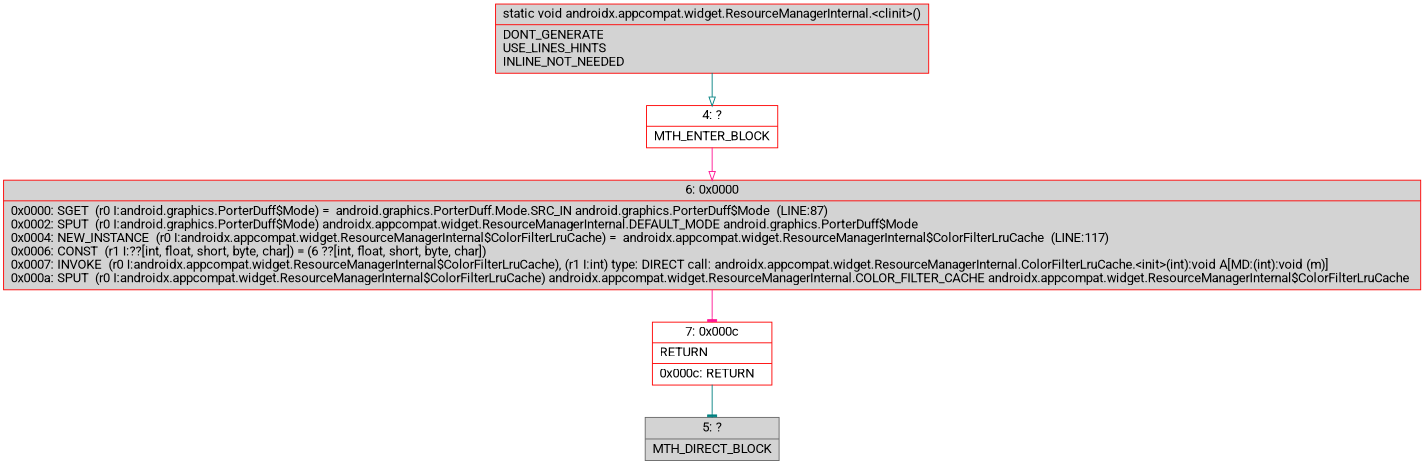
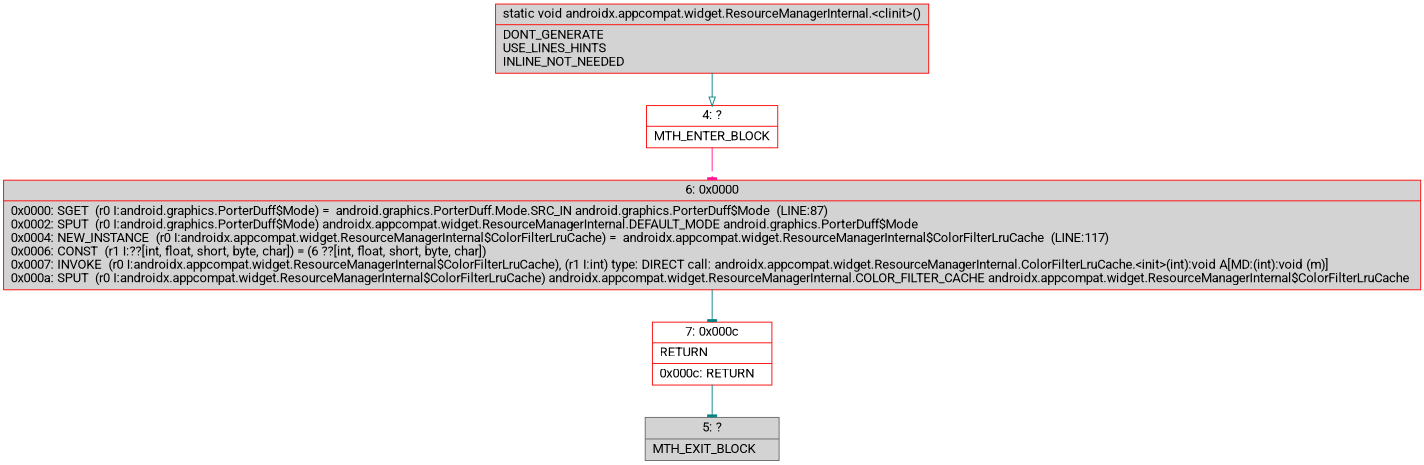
(712, 159) -> (712, 159)
(712, 304) -> (712, 304)
(712, 449) -> (704, 449)
